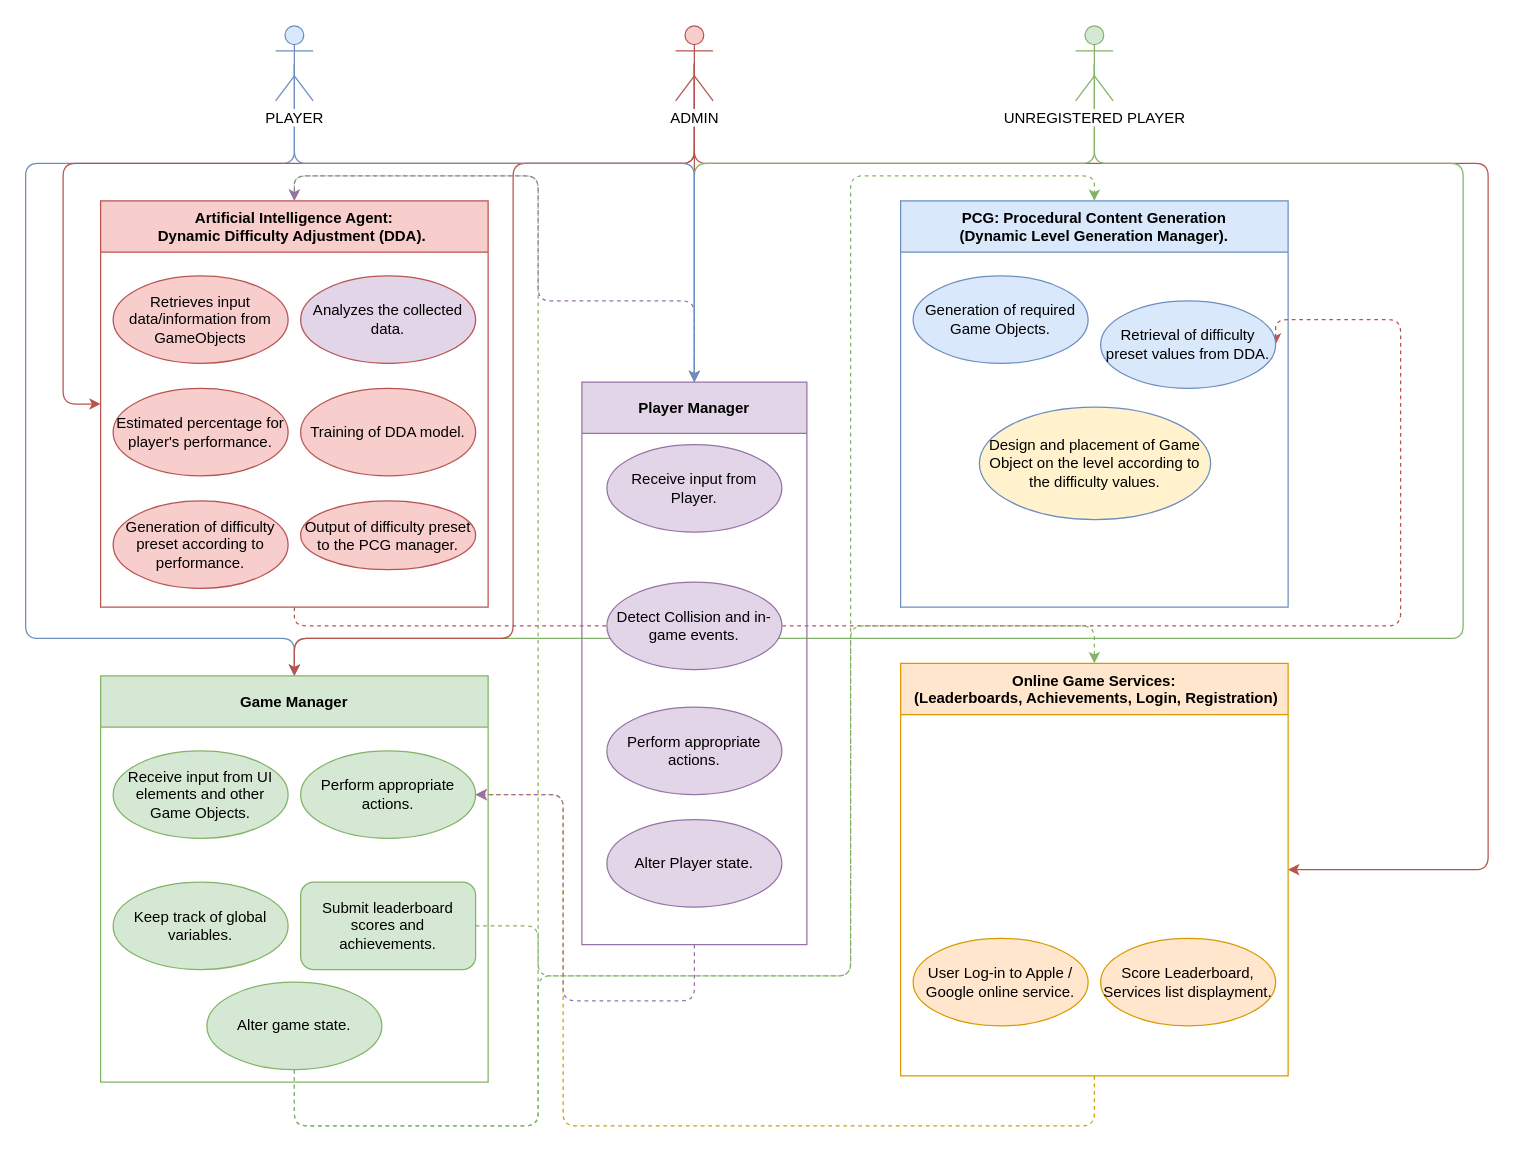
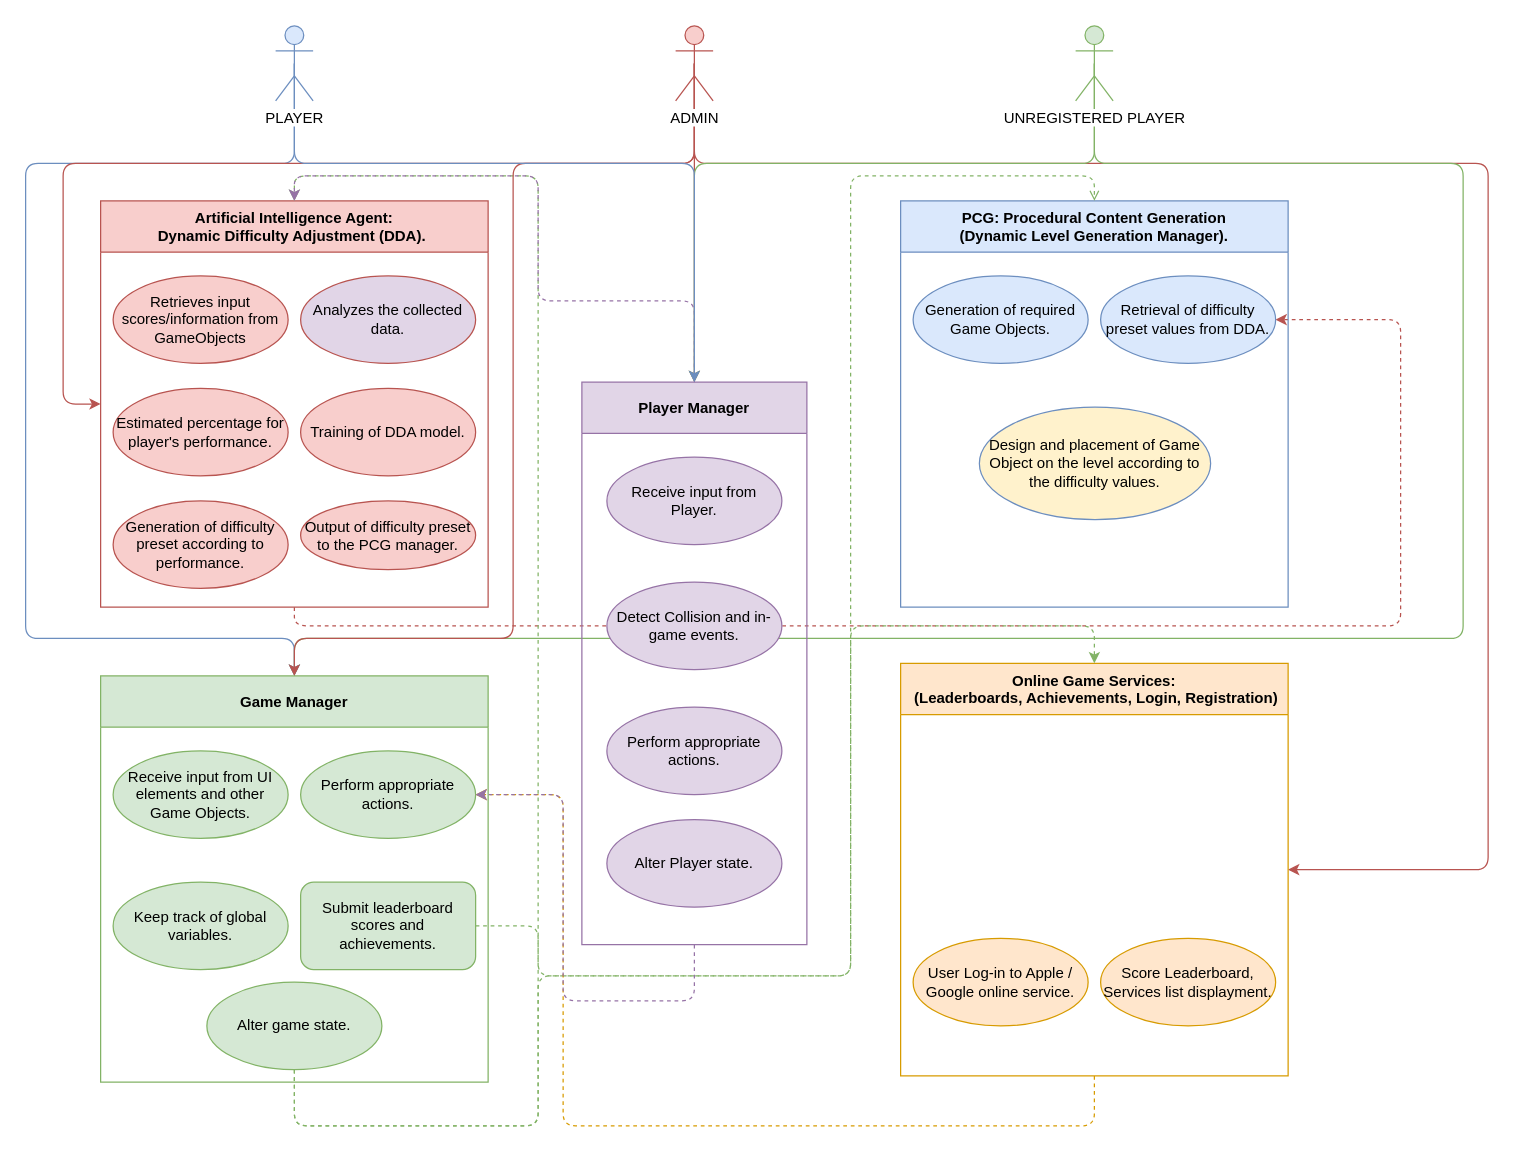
(1094, 188) -> (1094, 189)
(201, 319) -> (201, 319)
(1188, 344) -> (1188, 319)
(694, 488) -> (694, 501)
